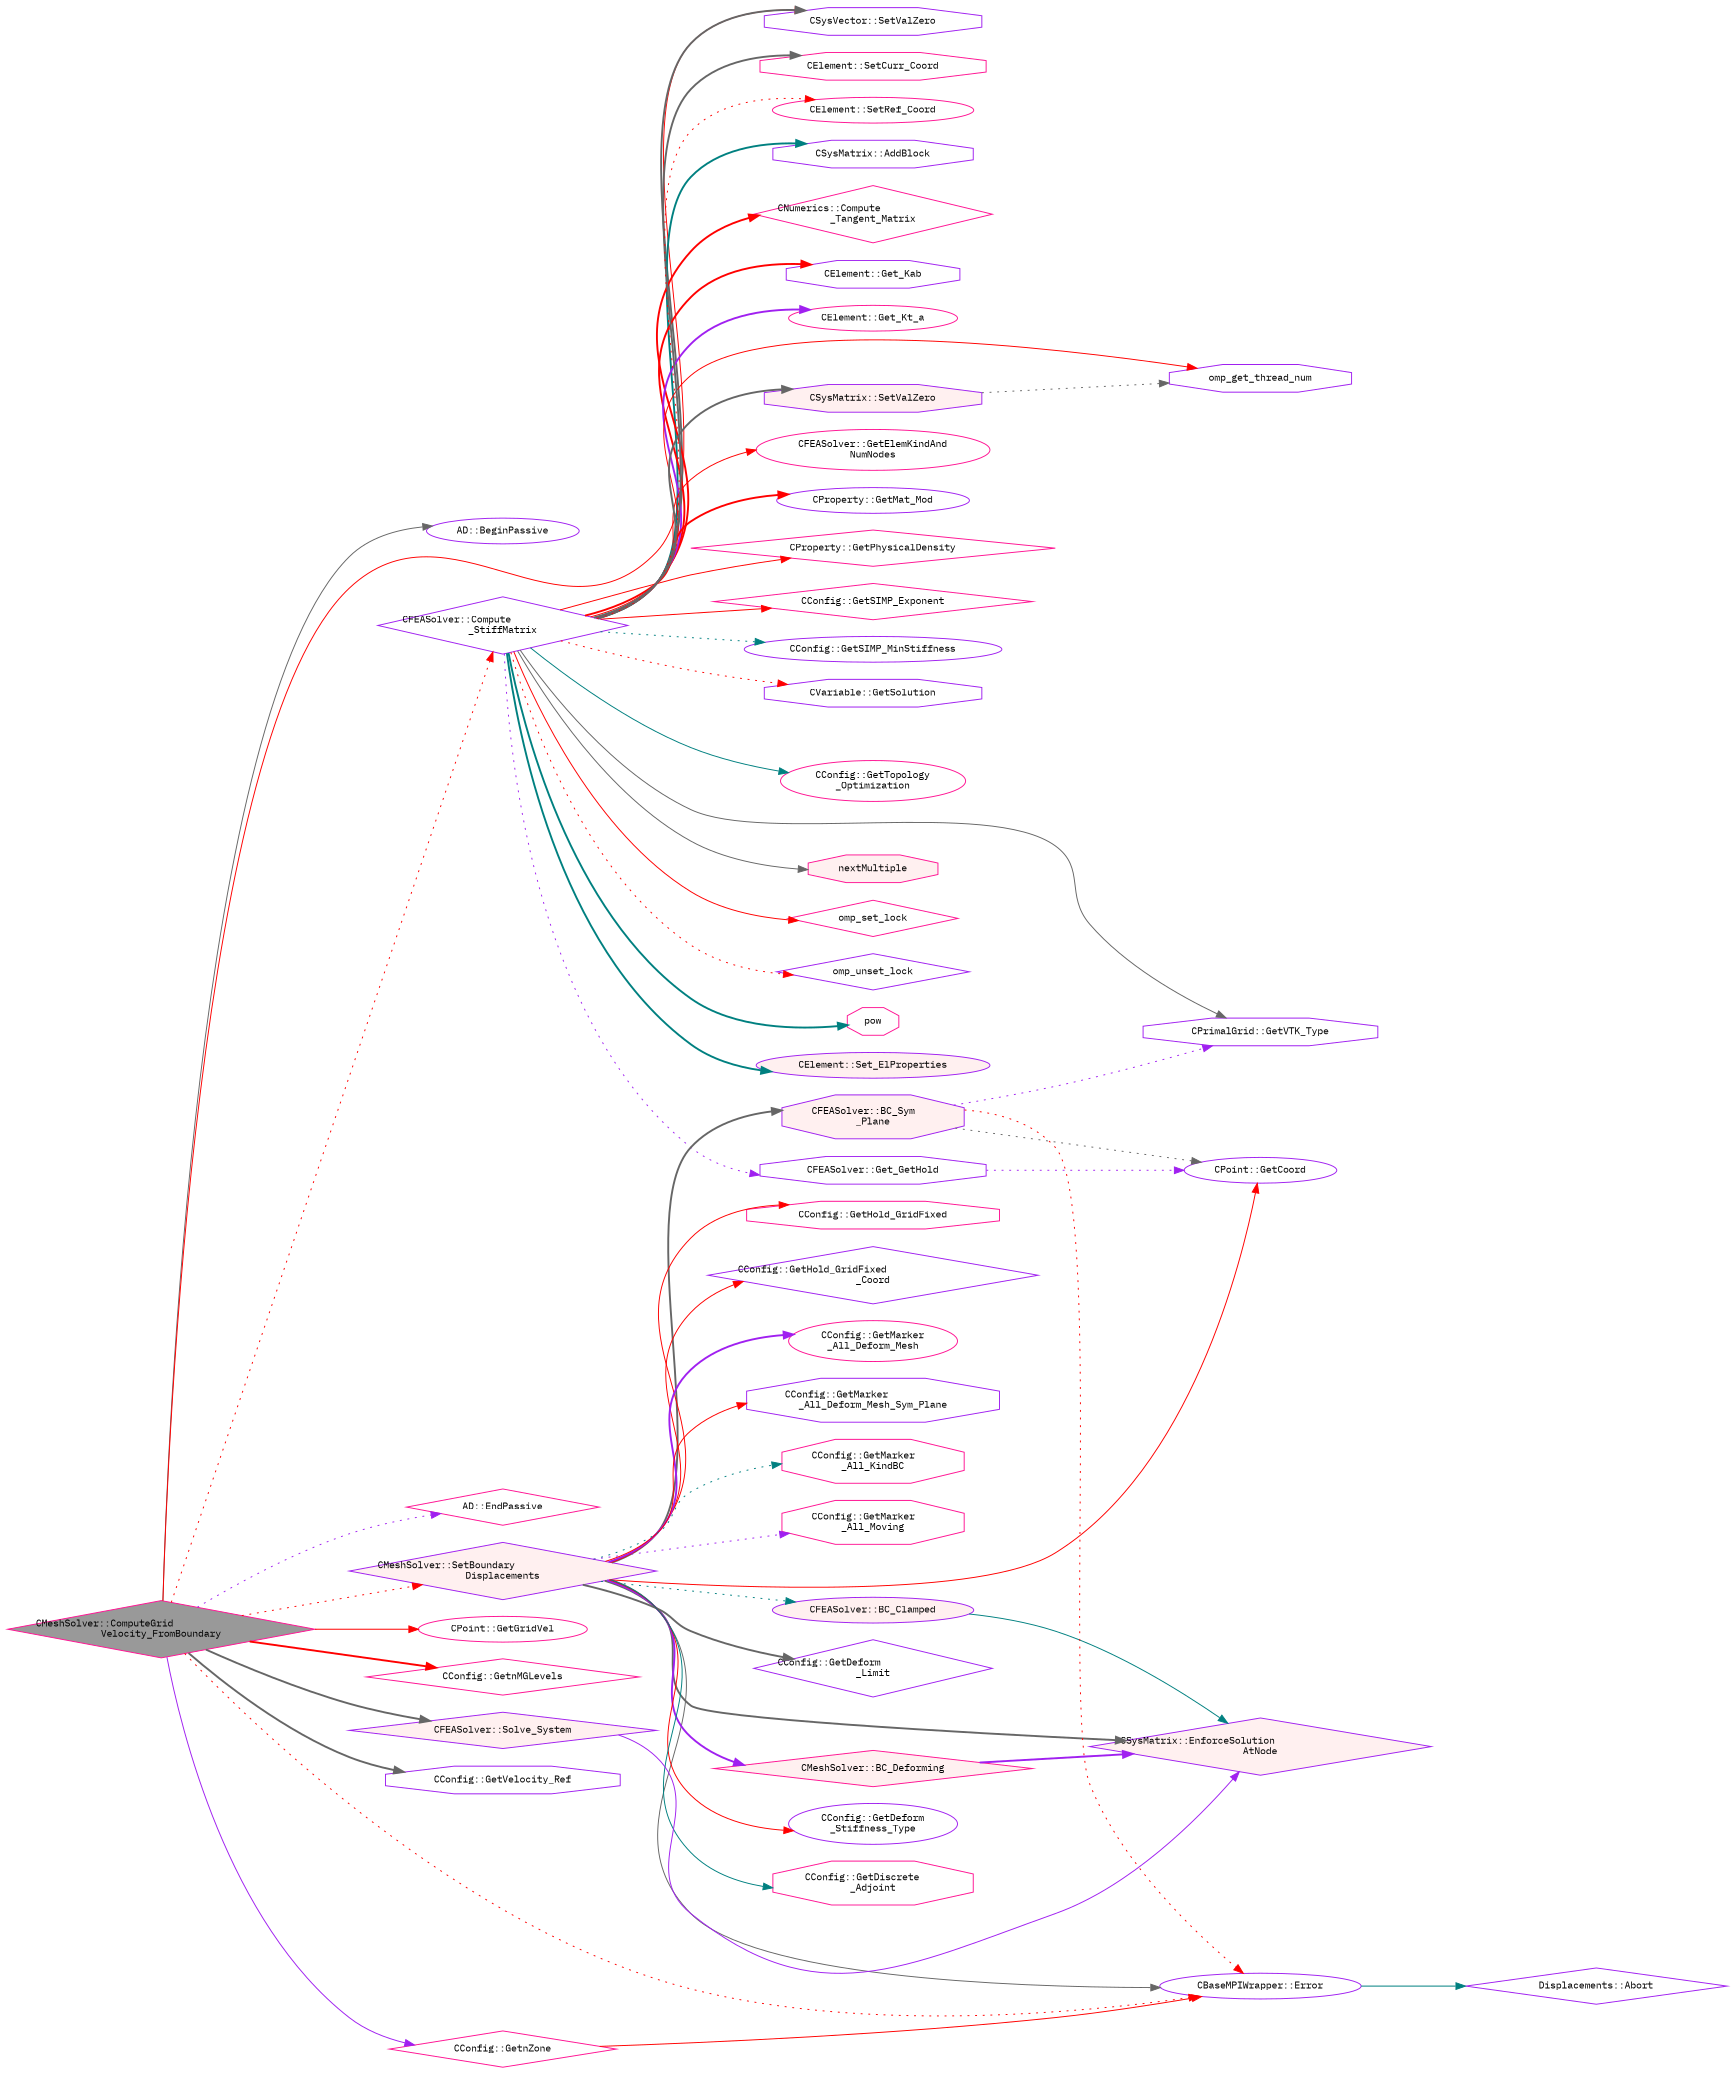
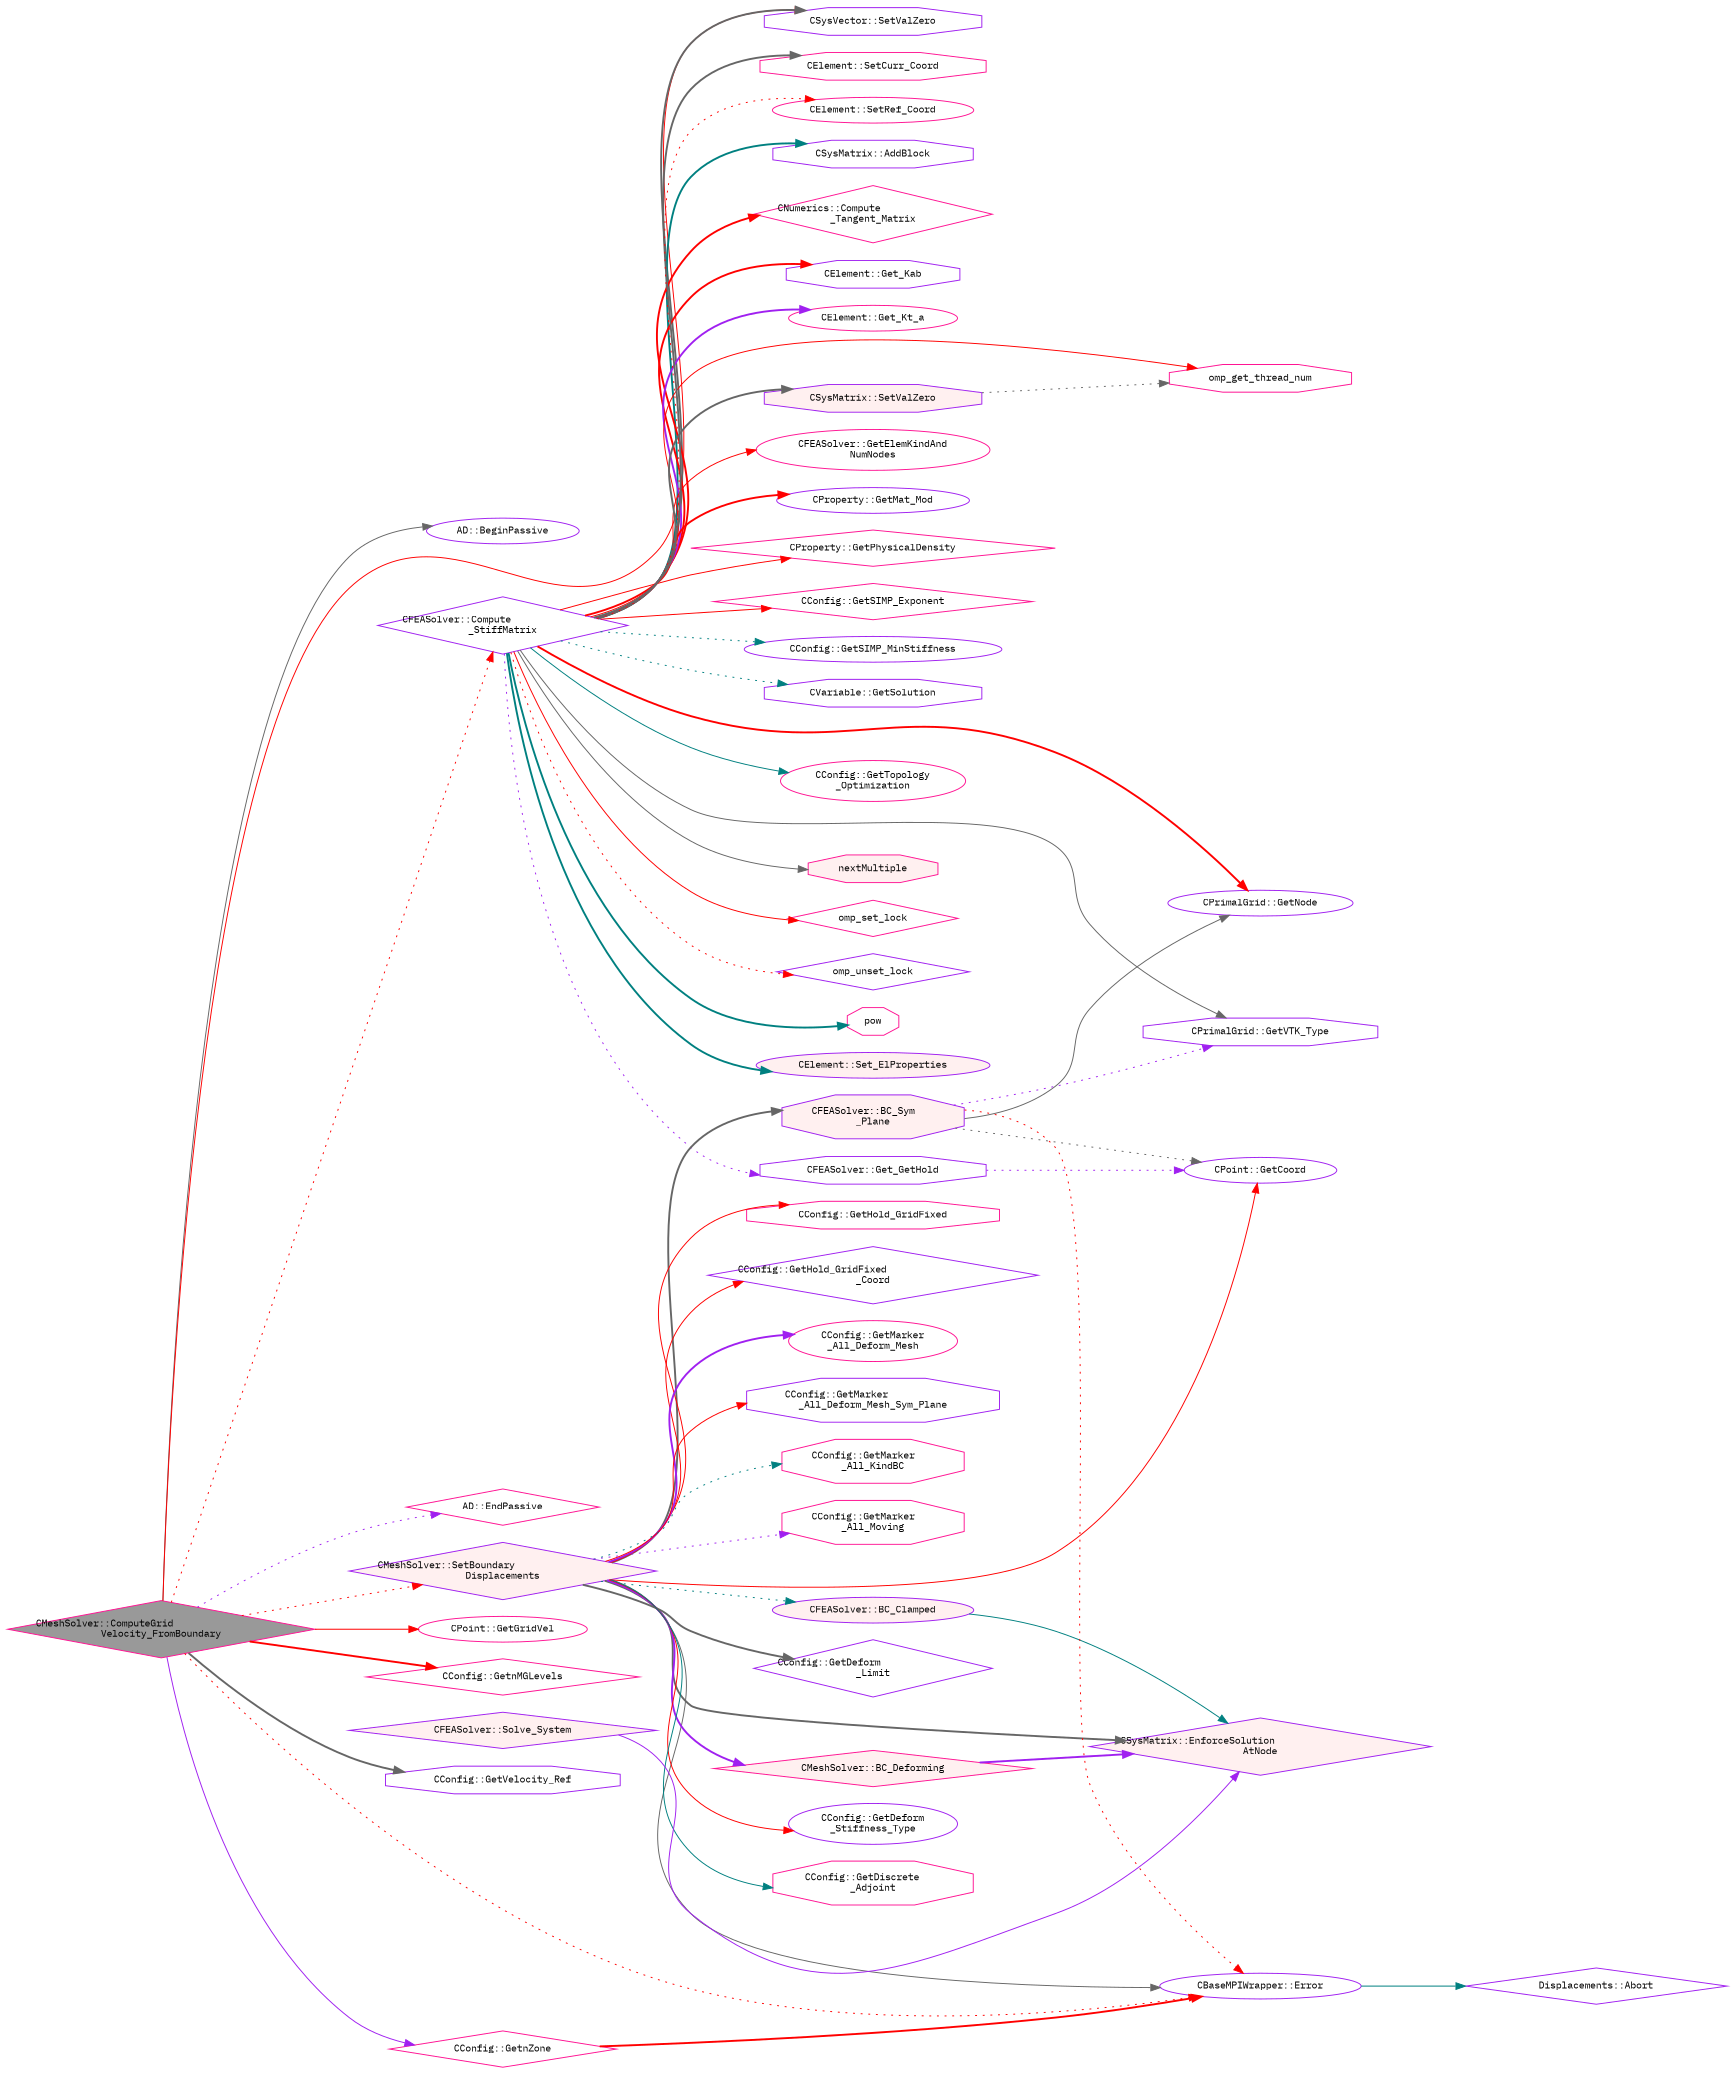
(1260, 378) -> (1260, 378)
(668, 666) -> (668, 666)
none -> (1260, 903)
(311, 1692) -> none
(897, 2031) -> (897, 2031)
